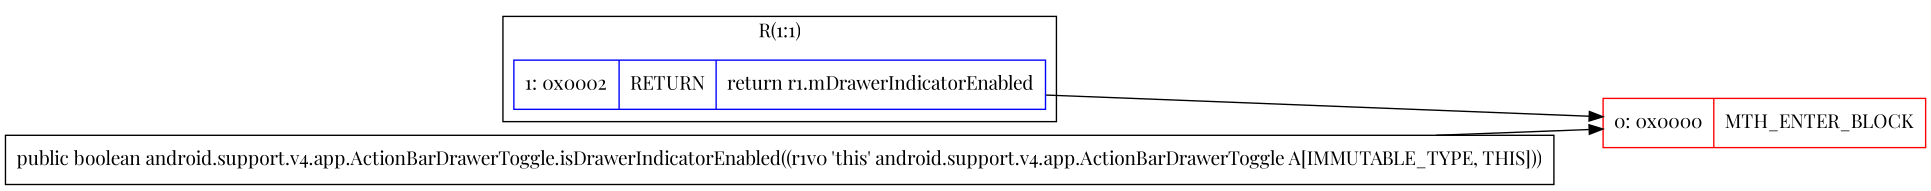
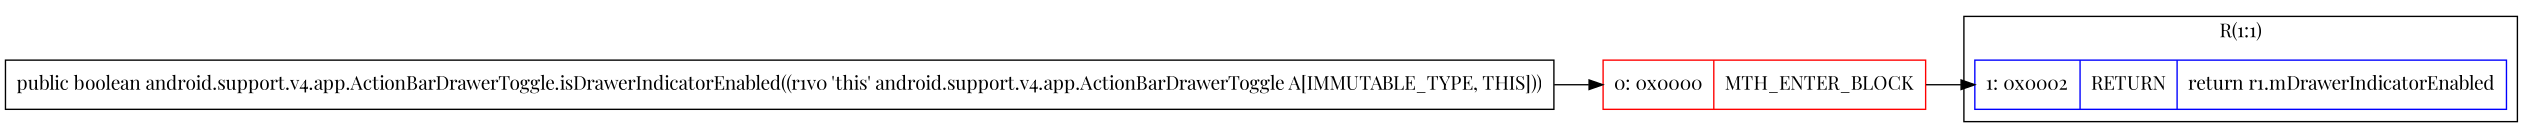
(1318, 106) -> (1943, 85)
